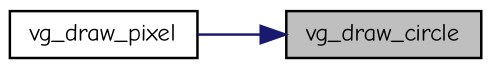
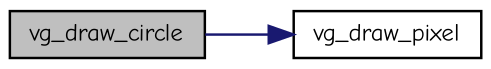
(229, 35) -> (237, 35)
